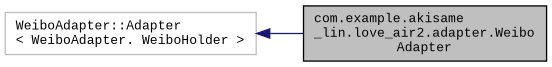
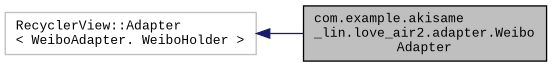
(131, 34) -> (131, 34)
